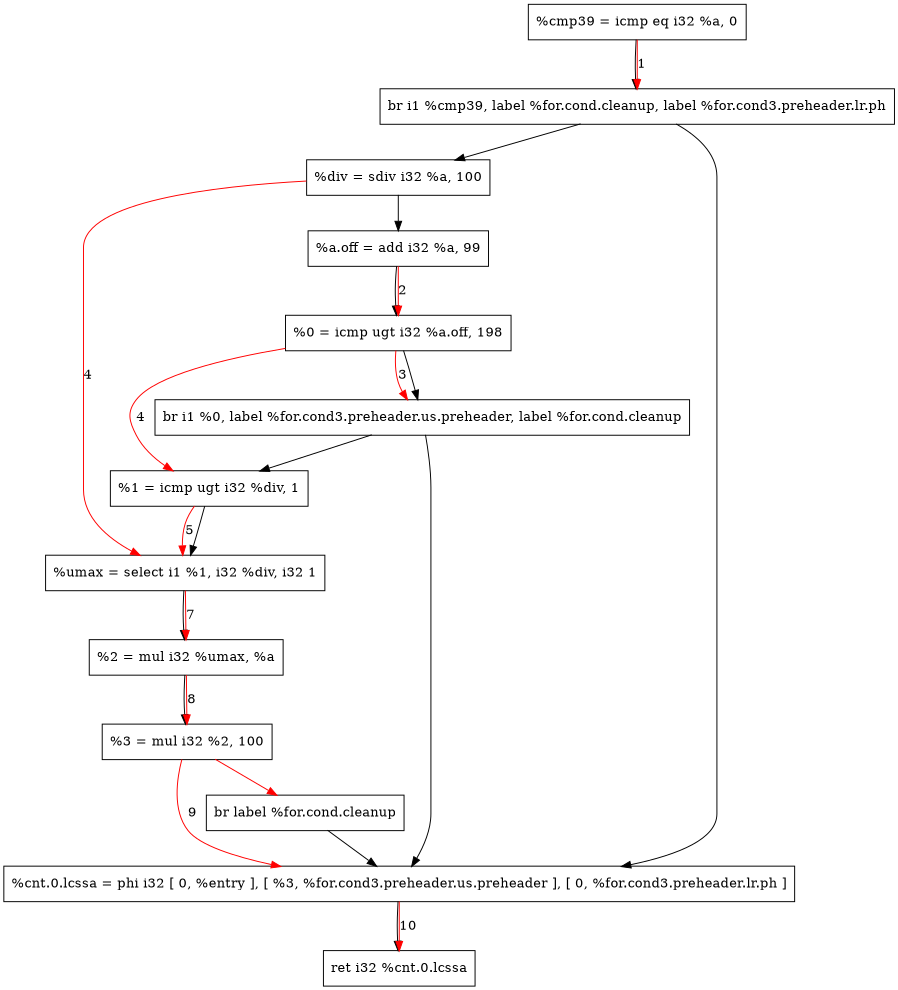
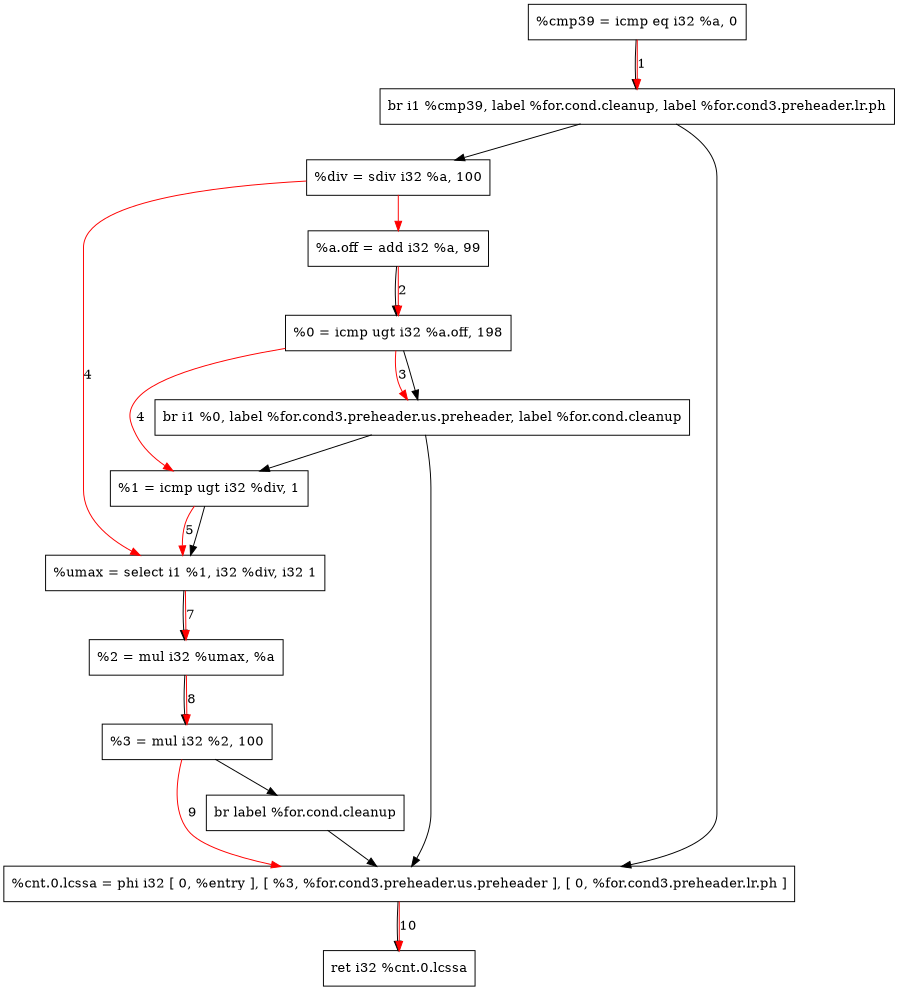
(398, 208) -> (398, 208)
(242, 775) -> (242, 775)
